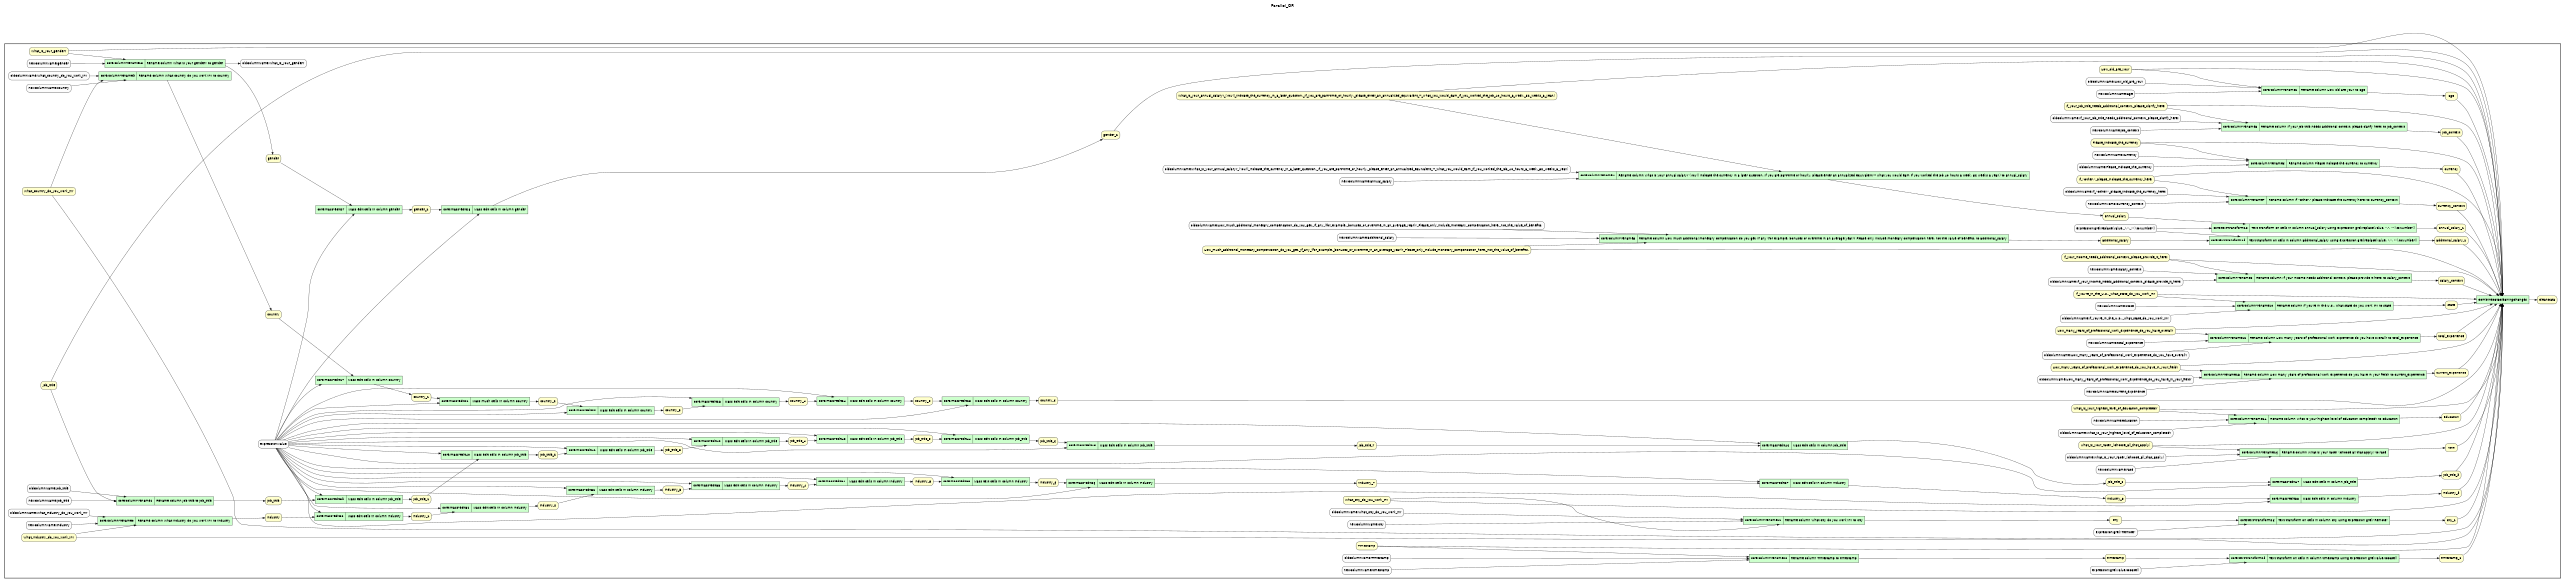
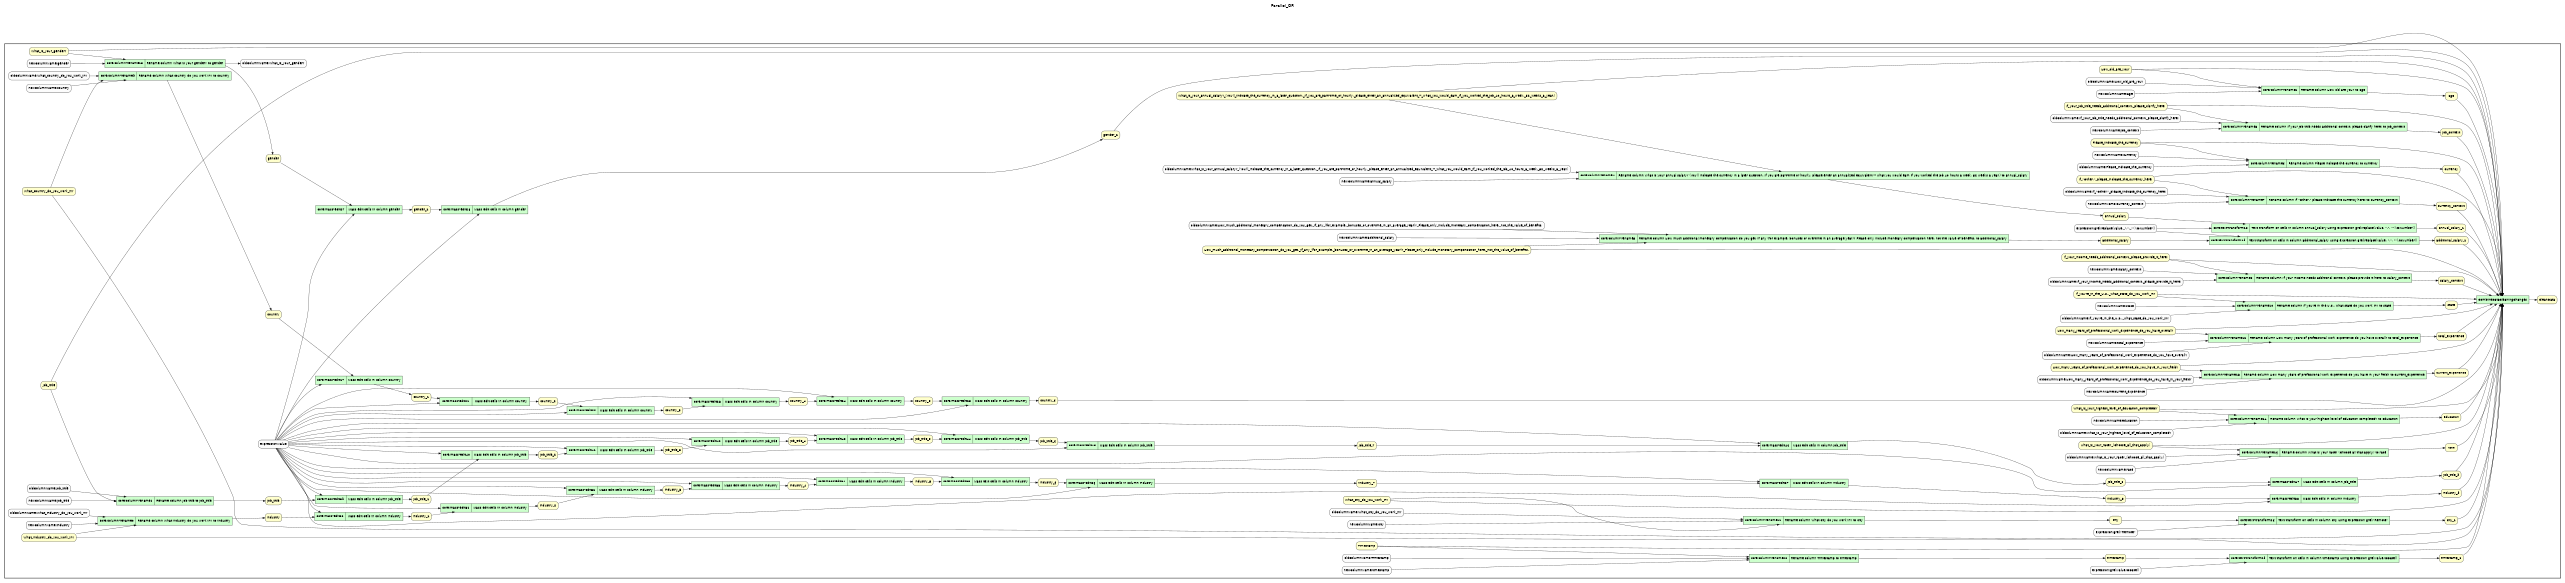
(500, 401) -> (501, 401)
